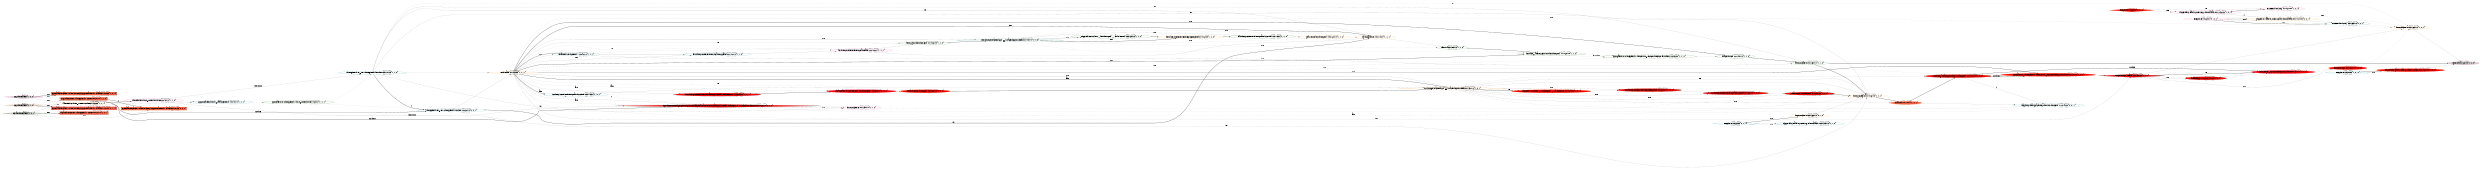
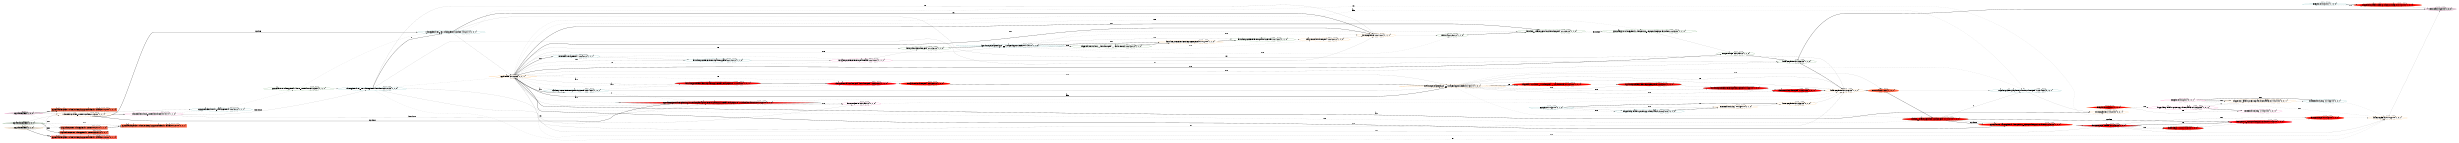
(1192, 59) -> (1149, 72)
none -> (1736, 107)
none -> (2109, 112)
